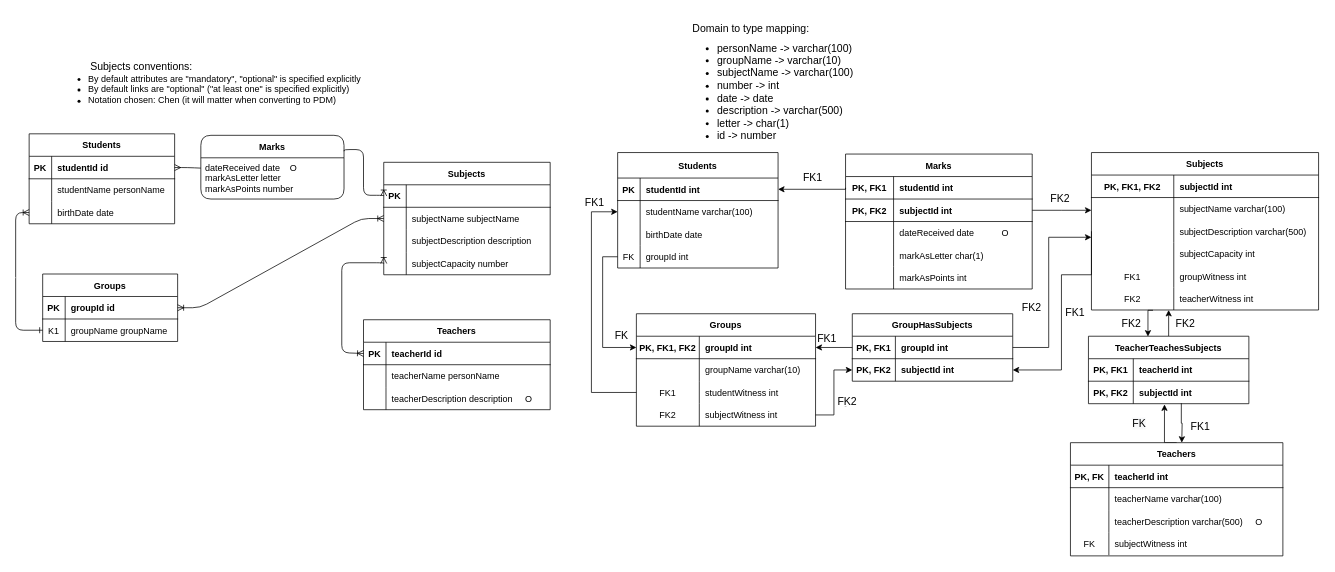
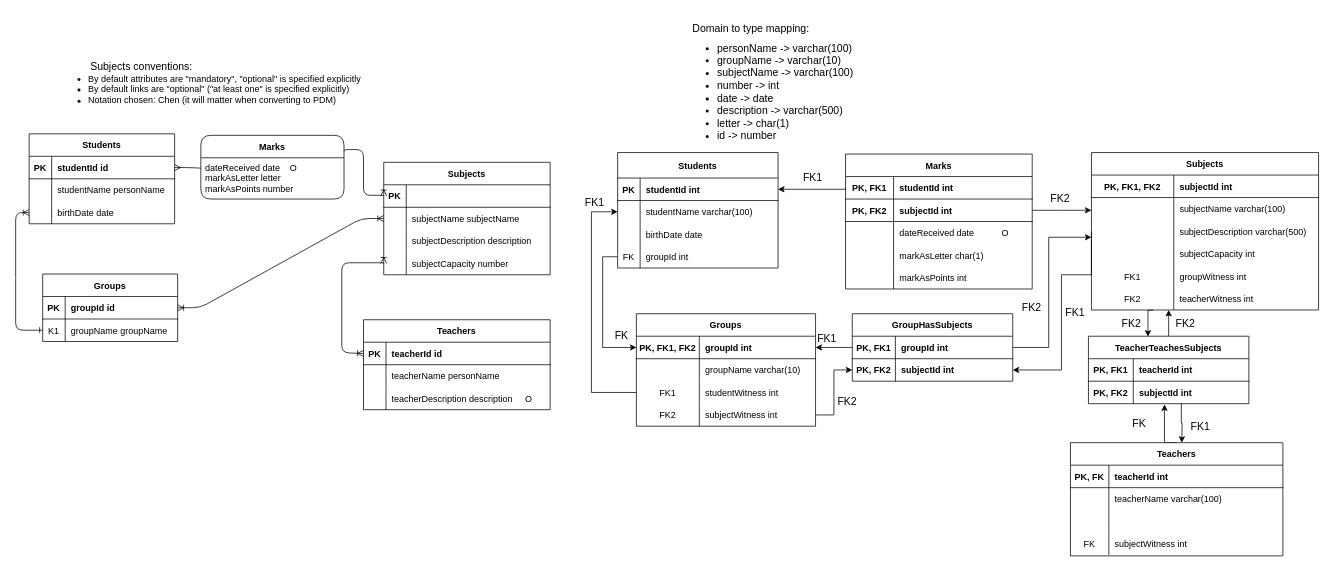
(1196, 522) -> none
